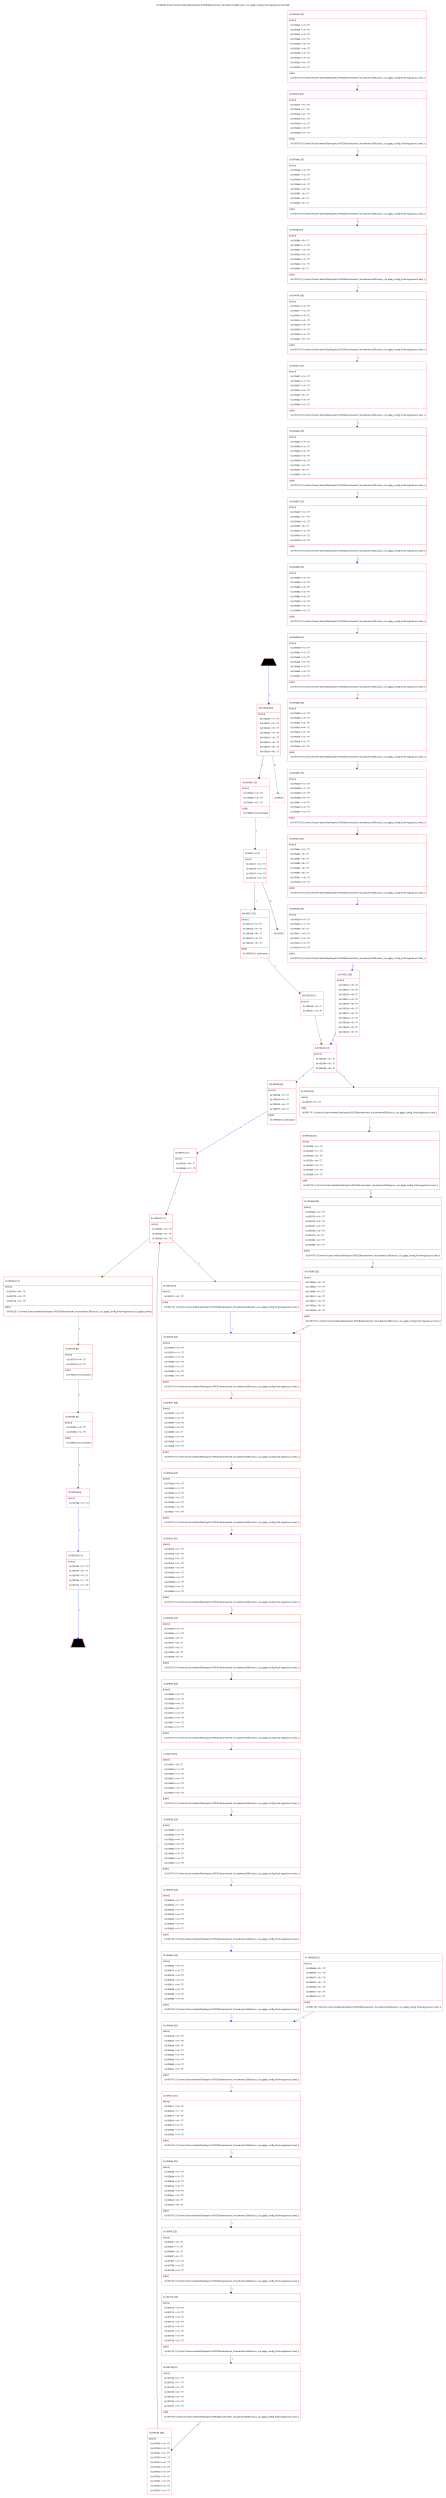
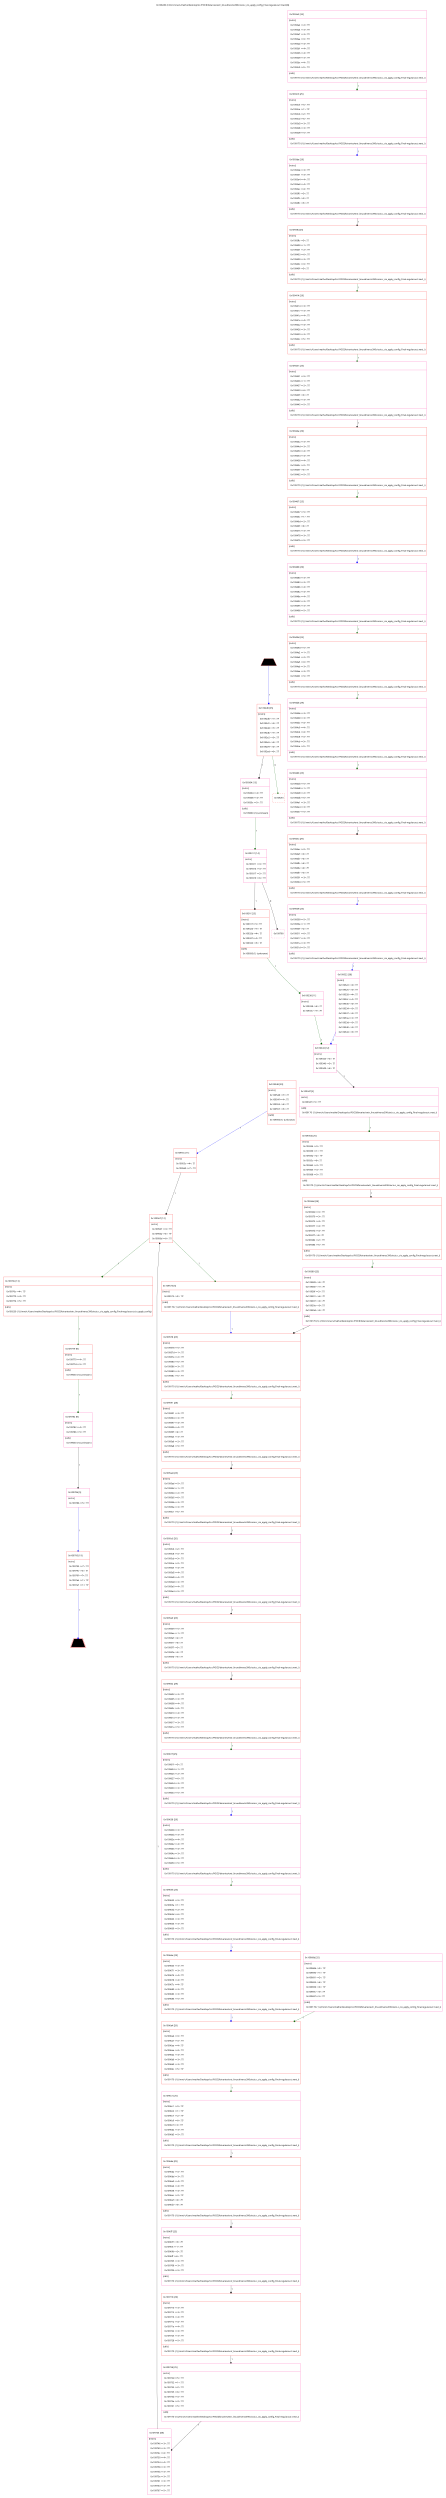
(305, 1074) -> none
